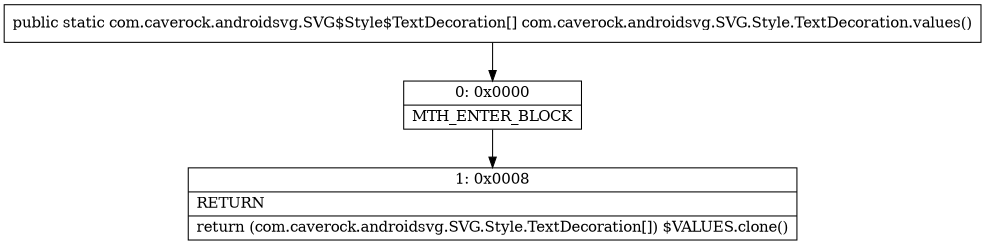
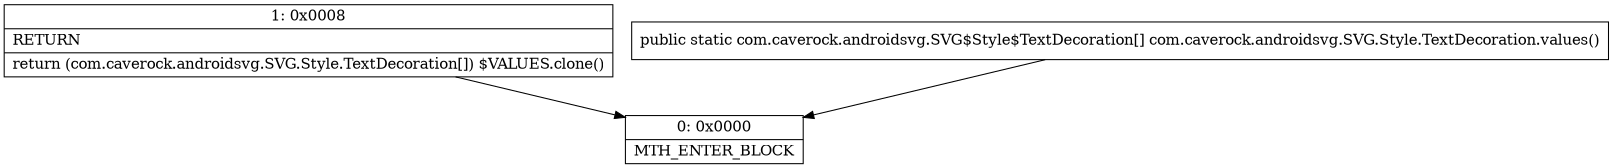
(493, 143) -> (535, 96)
